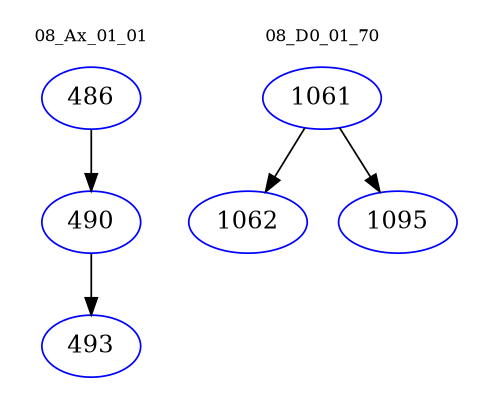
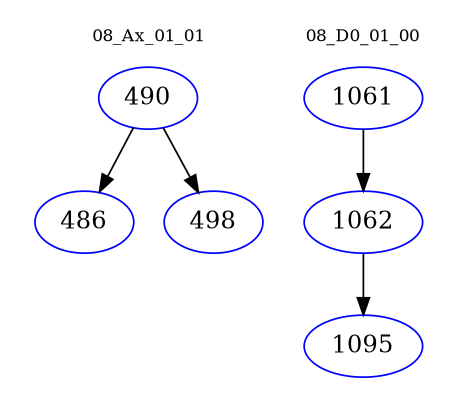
(323, 37) -> (363, 37)
(91, 152) -> (121, 152)
(355, 152) -> (363, 276)
(91, 346) -> (214, 222)
